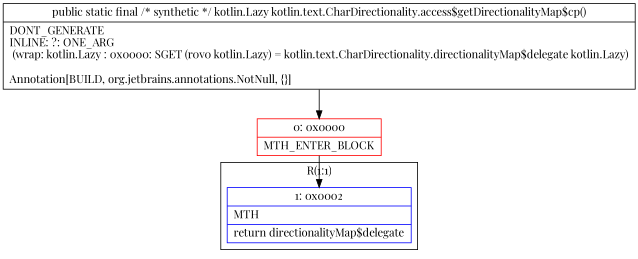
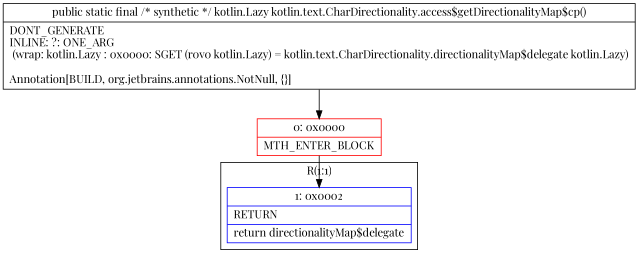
(246, 215) -> (256, 215)
